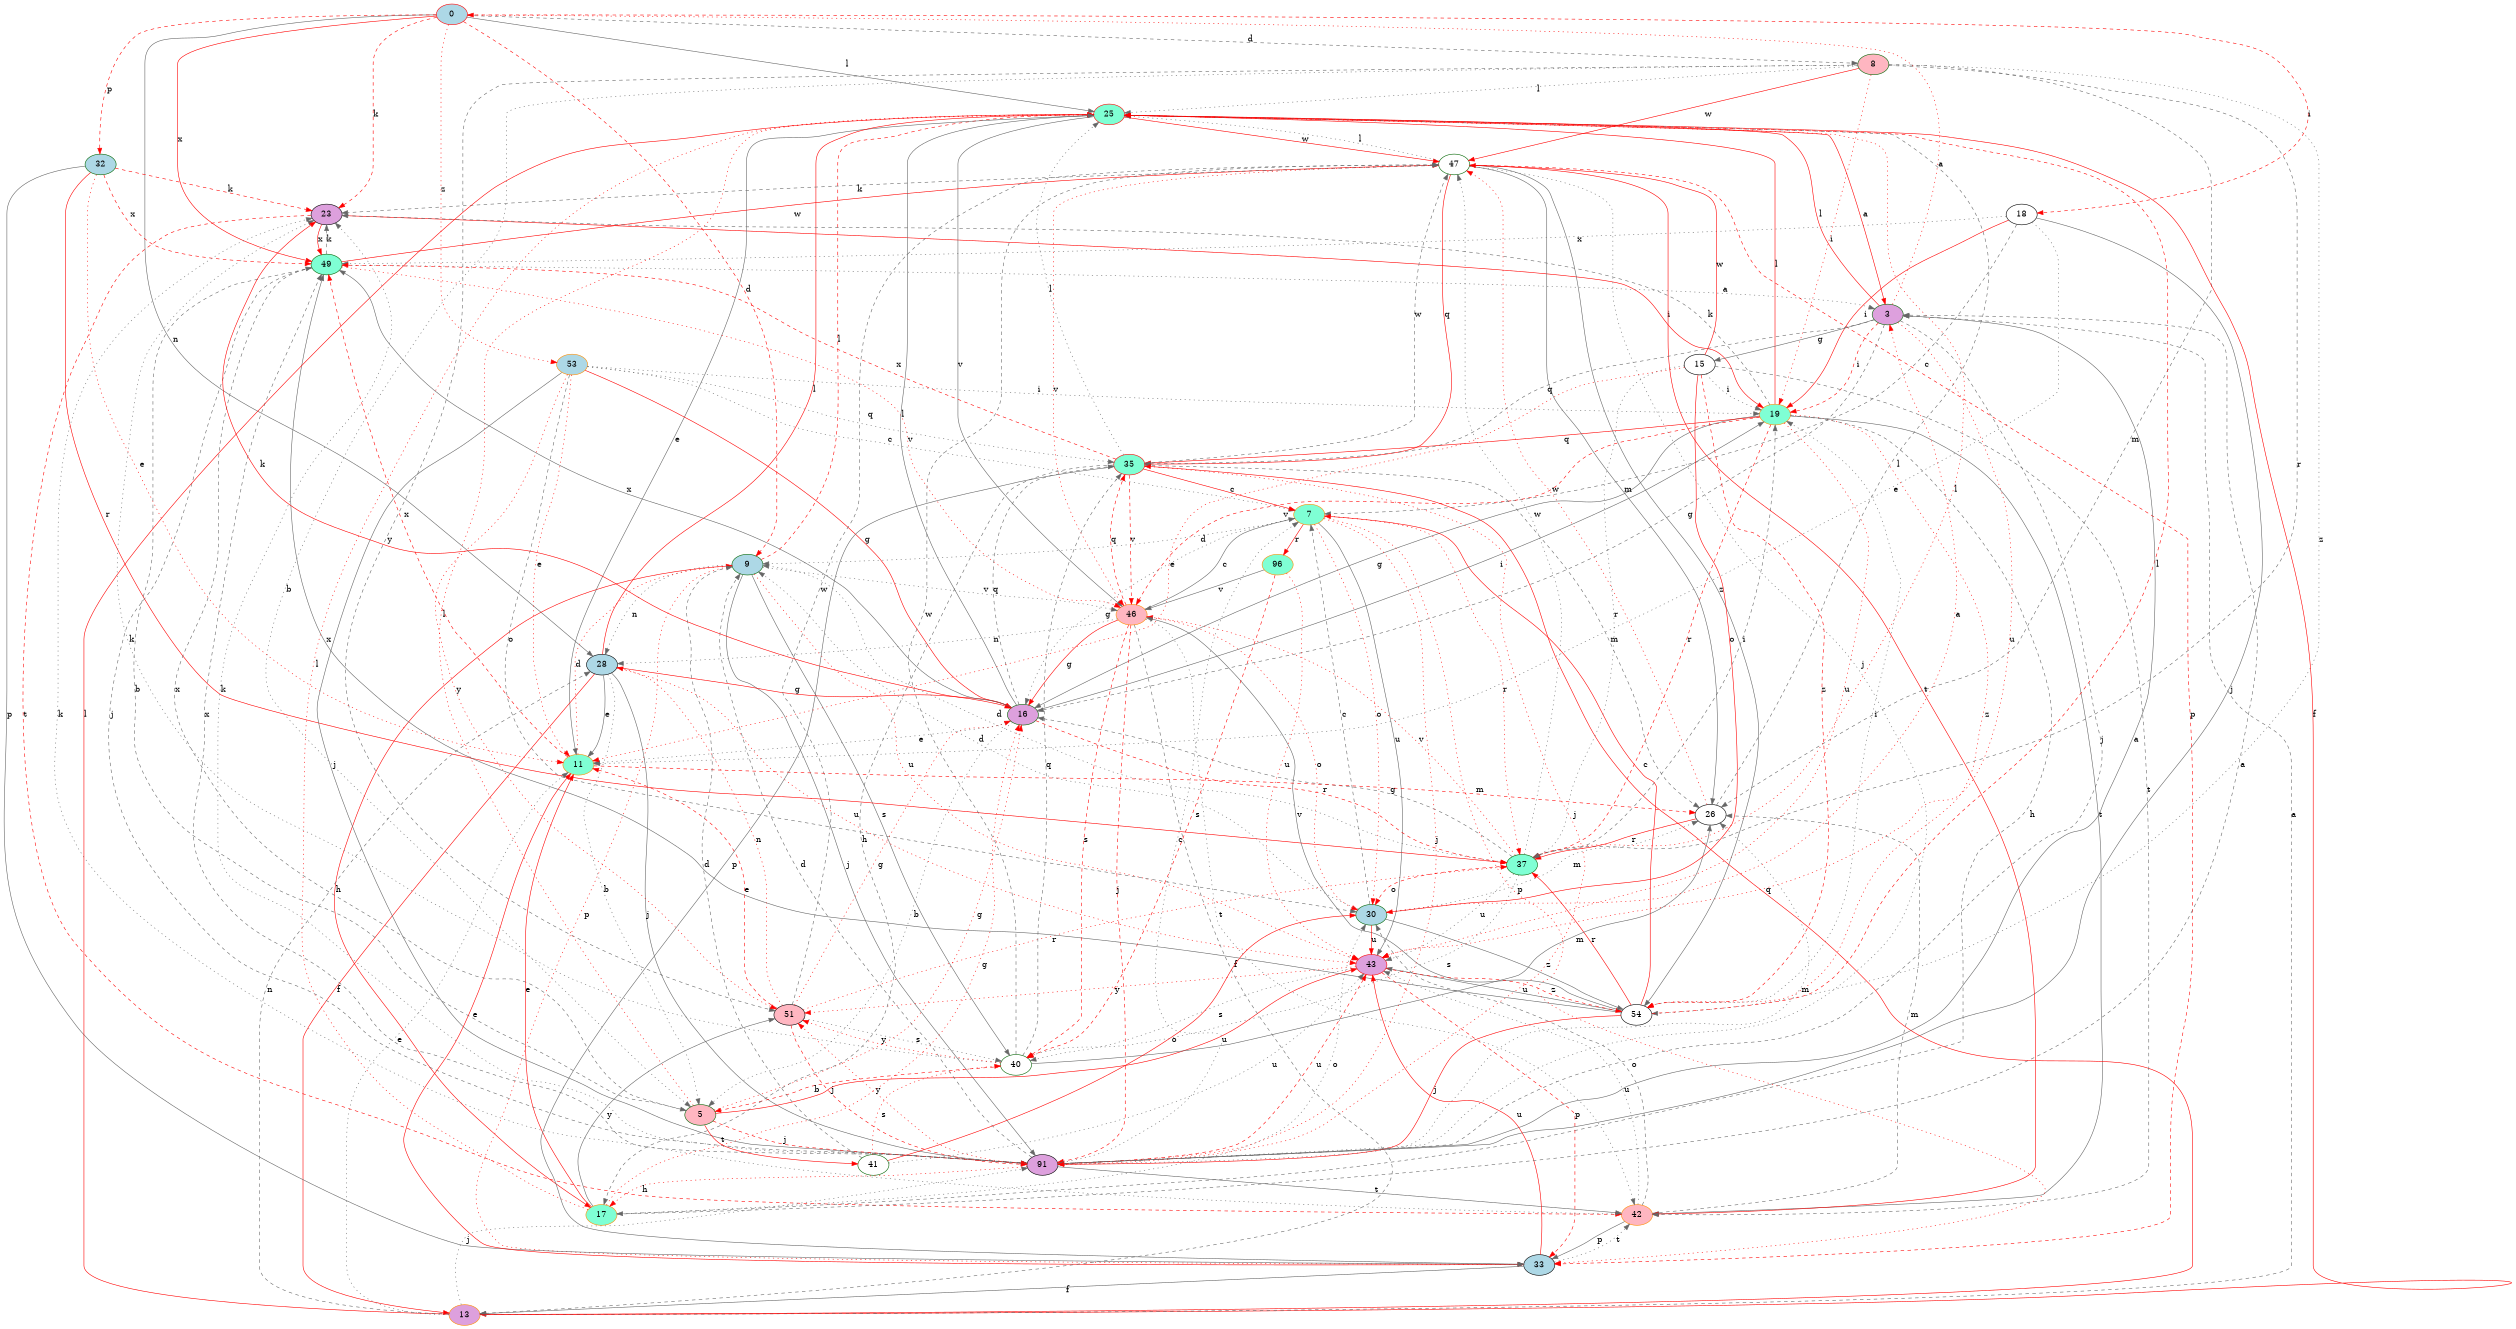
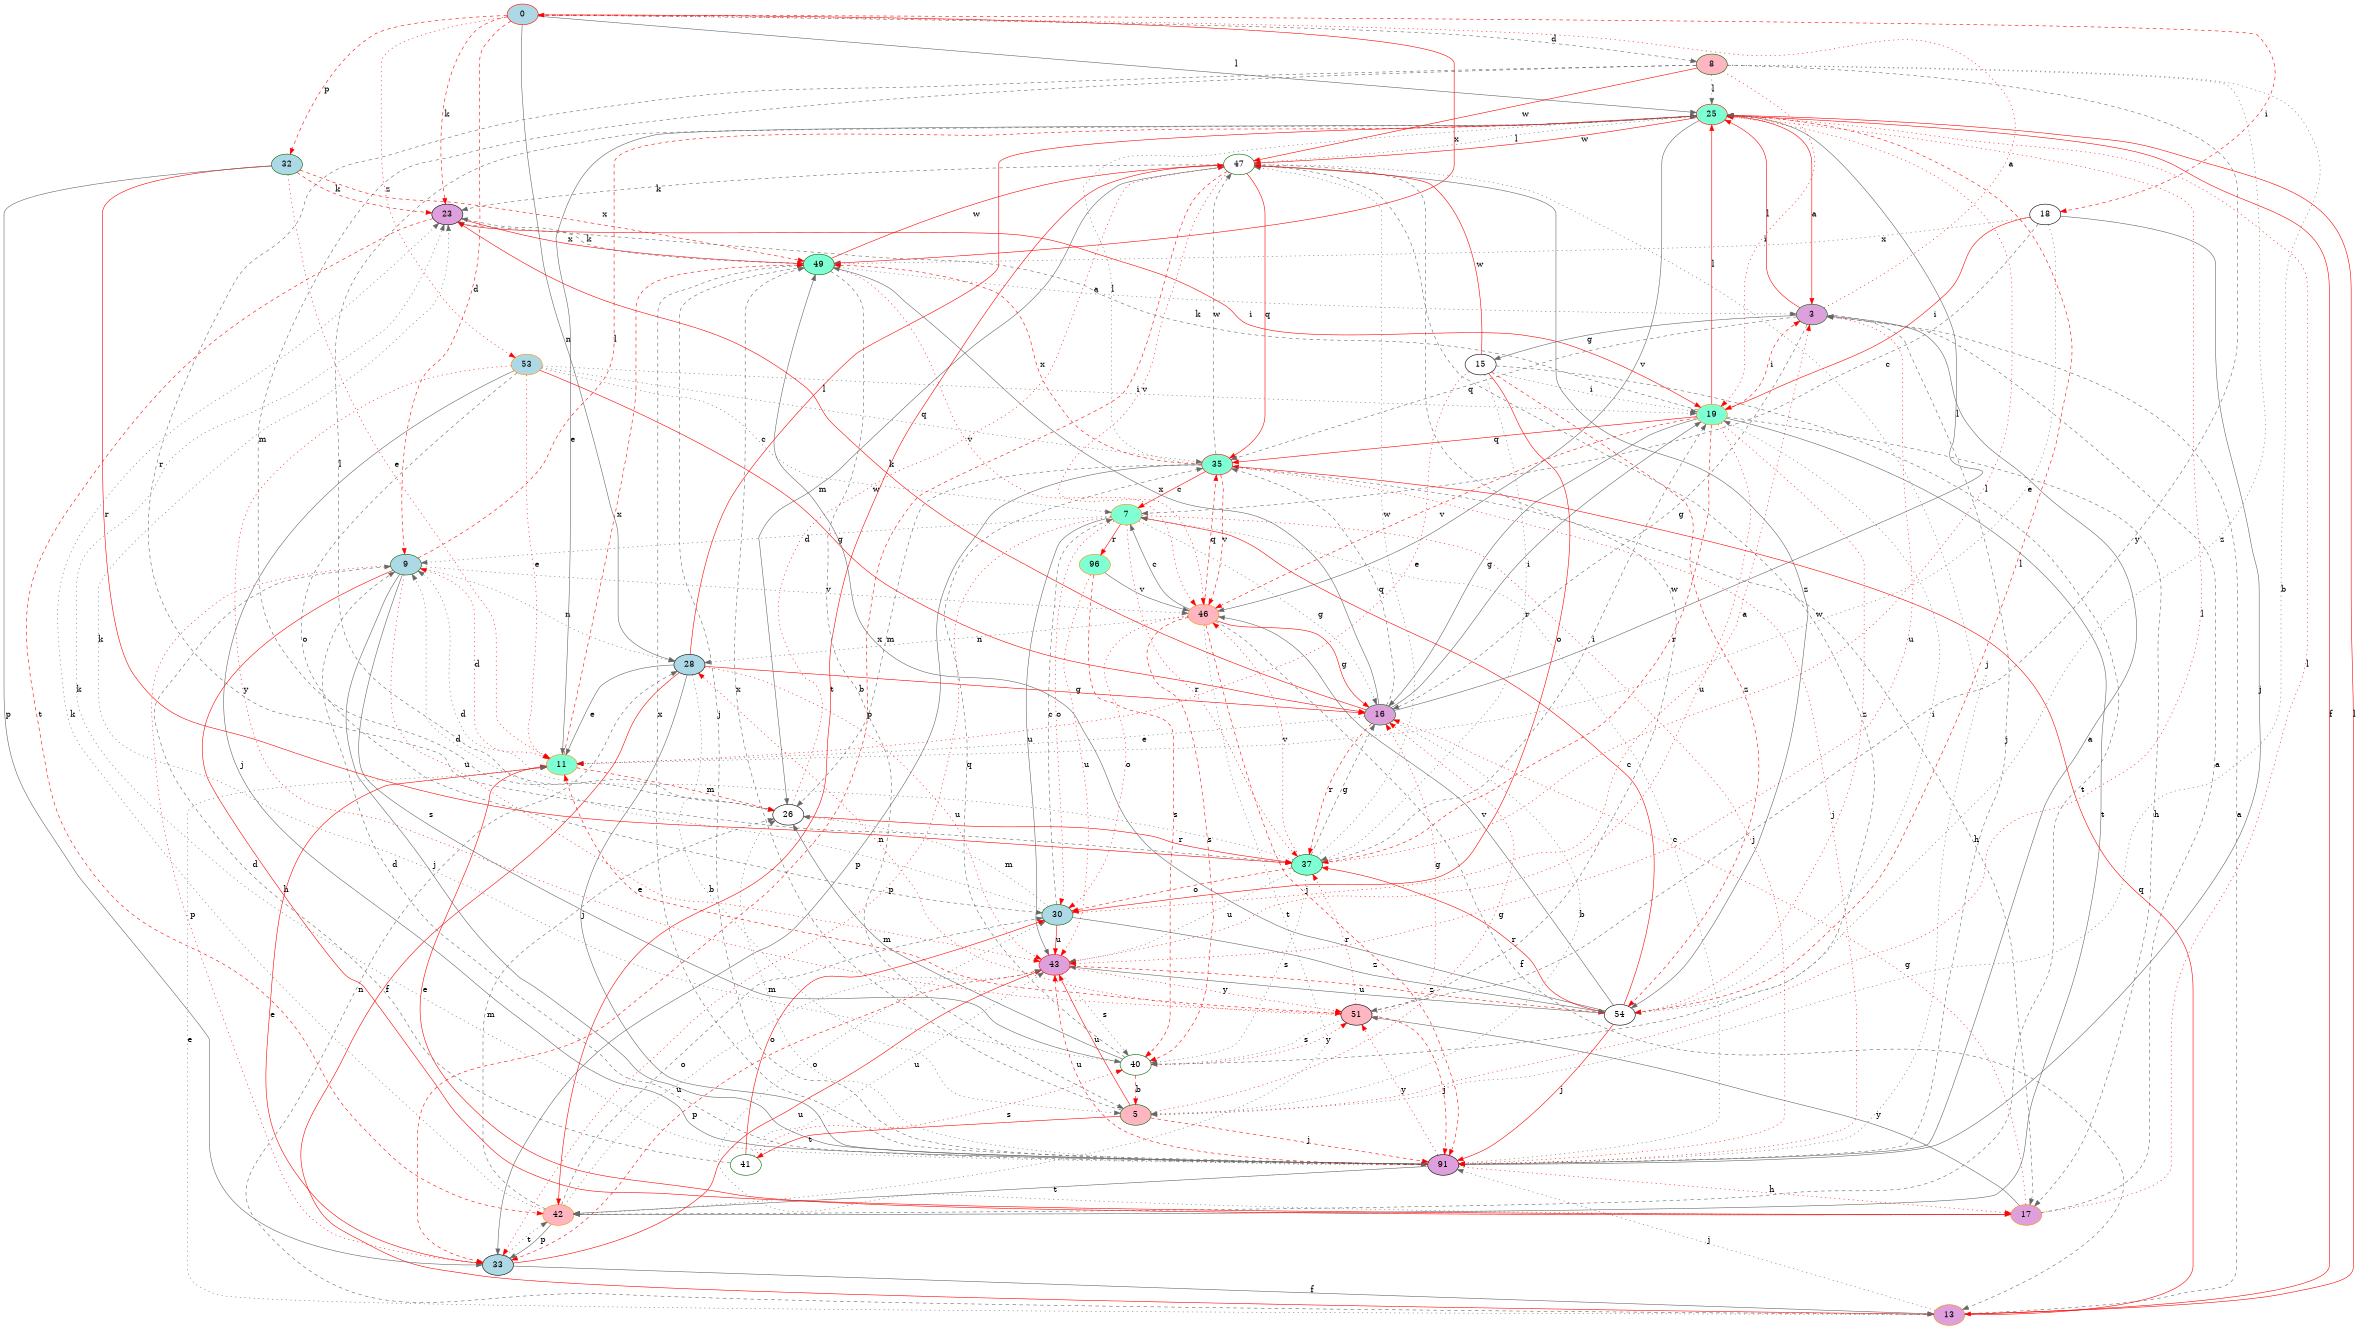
(1849, 378) -> (1766, 372)
(601, 1215) -> (2026, 1215)
